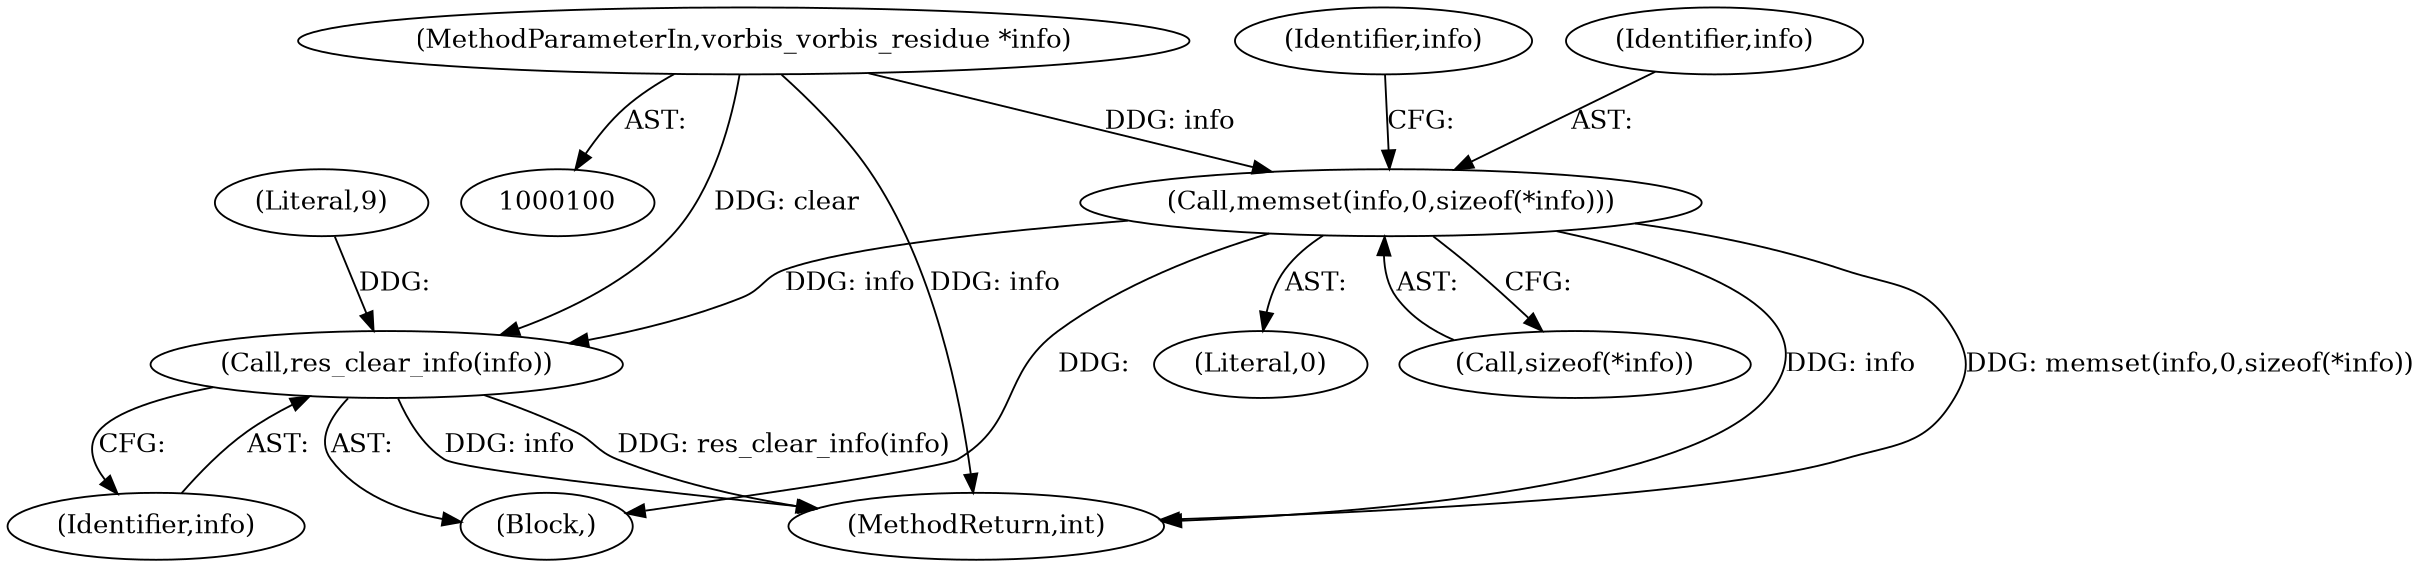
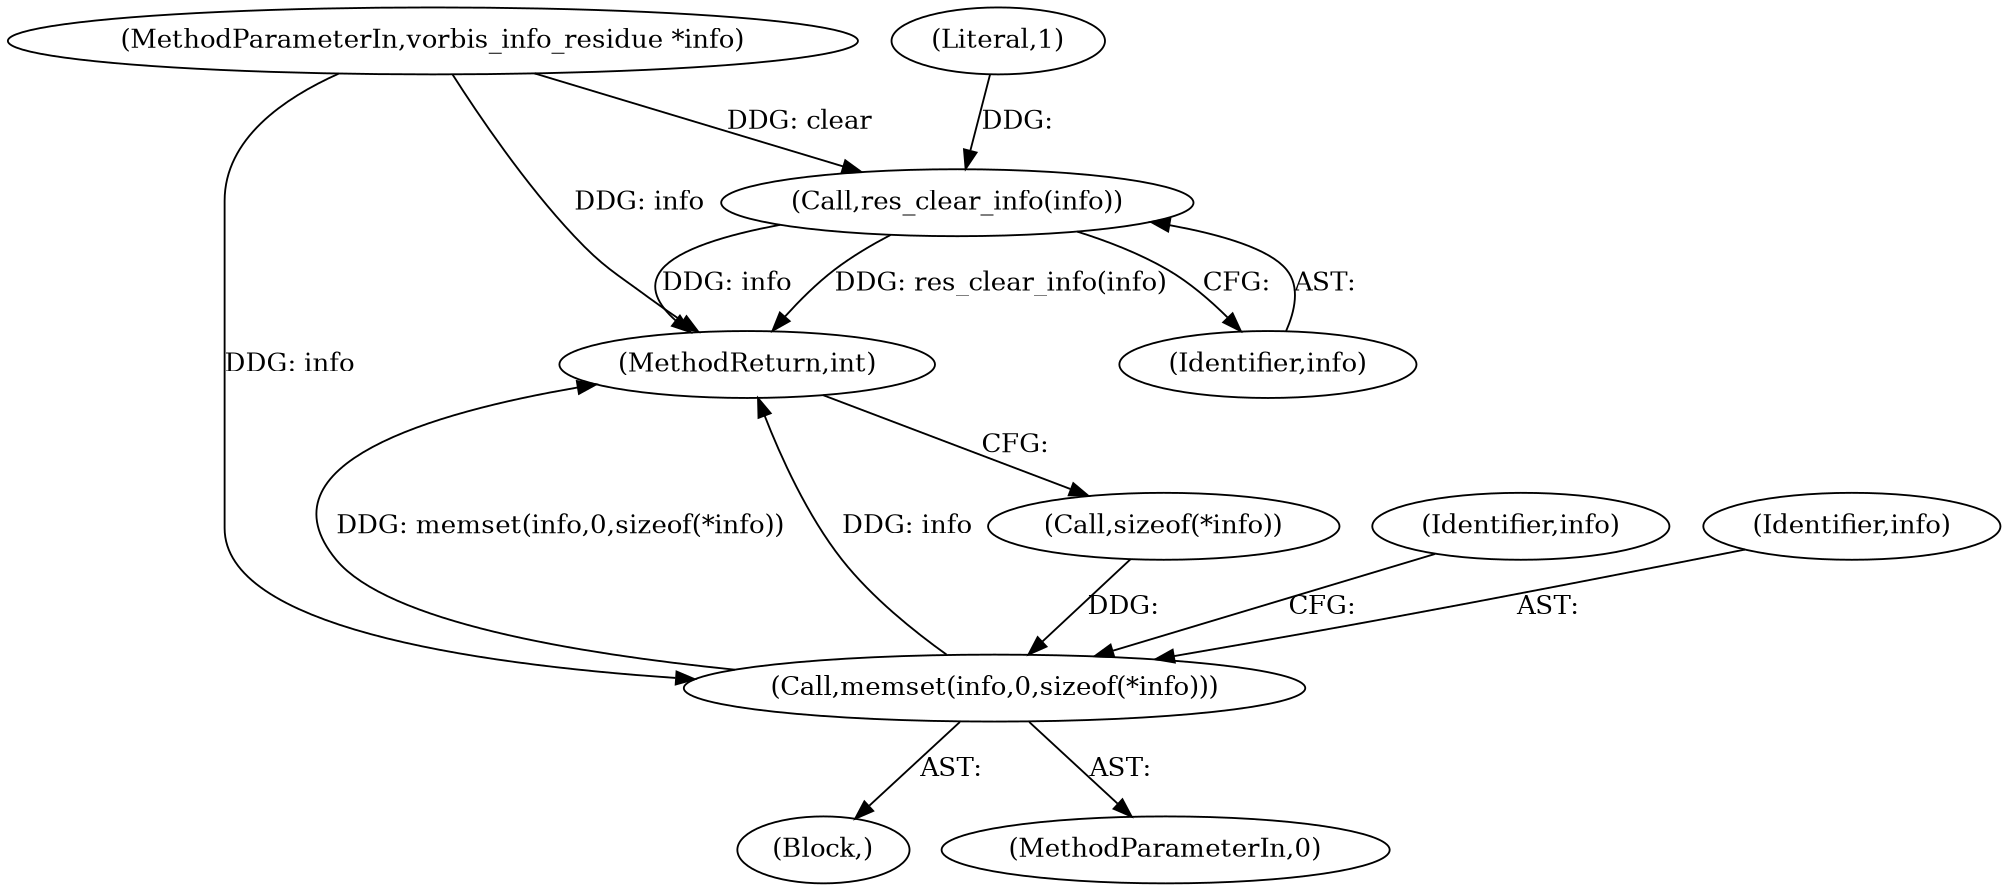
(744, 41) -> (433, 41)
(322, 203) -> (998, 41)
(558, 203) -> none
(851, 253) -> none
(1482, 276) -> (947, 442)
(1432, 284) -> (1128, 607)
(1098, 365) -> (955, 769)
(1261, 365) -> (1166, 850)
(352, 481) -> none
